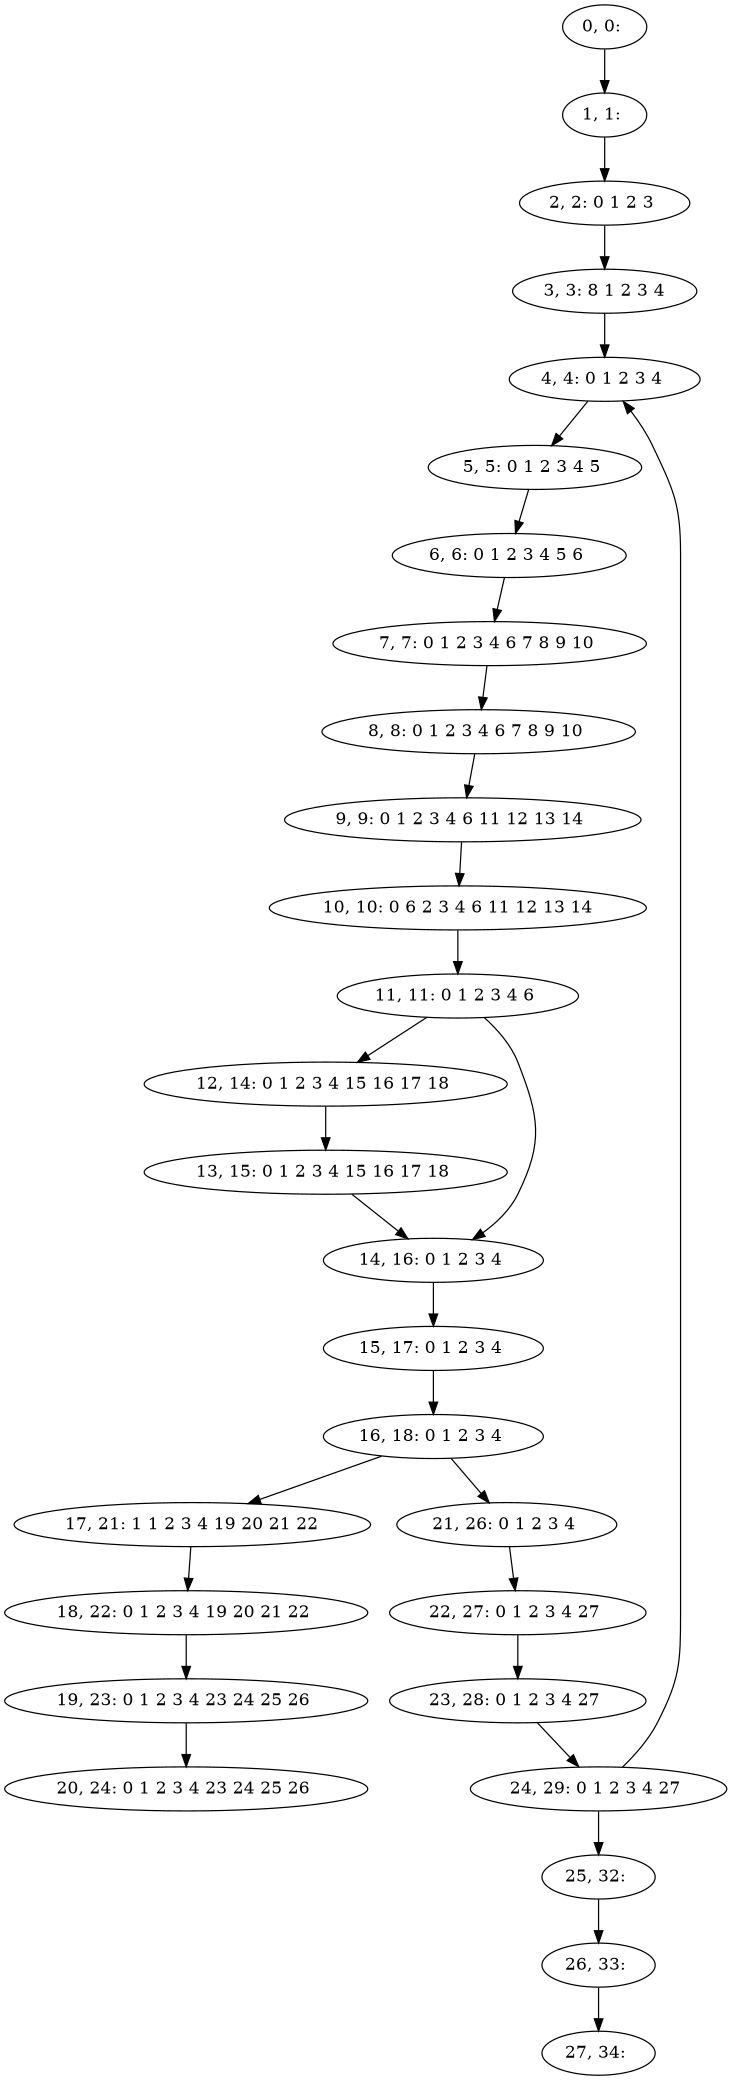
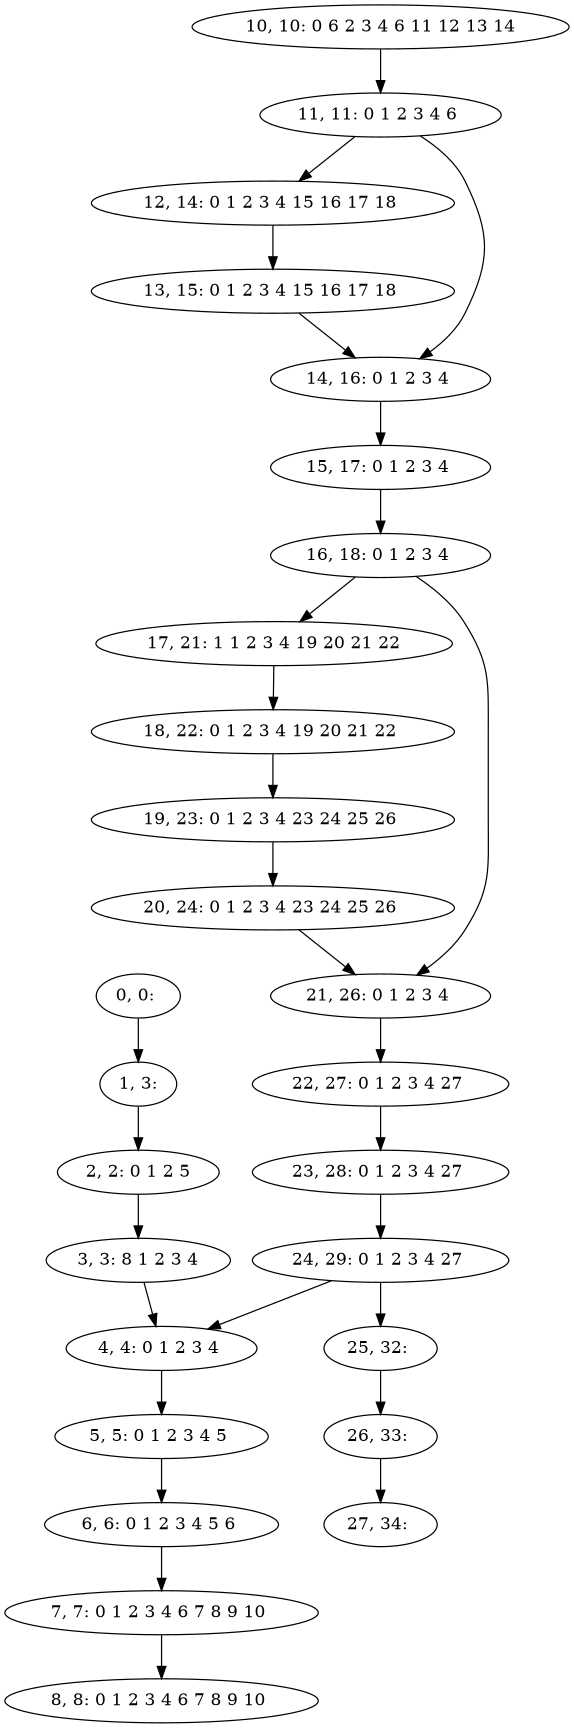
(605, 115) -> (138, 1084)
(605, 203) -> (138, 1172)
(463, 820) -> none
none -> (322, 948)
